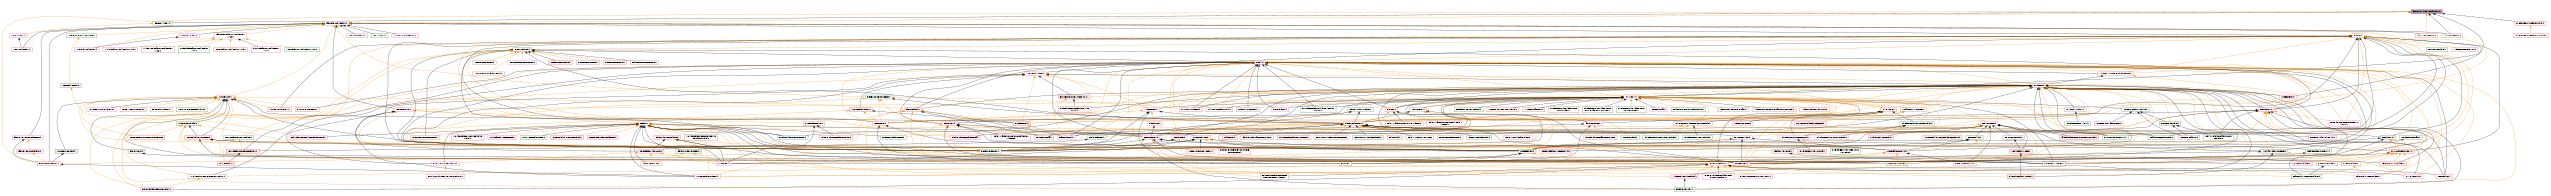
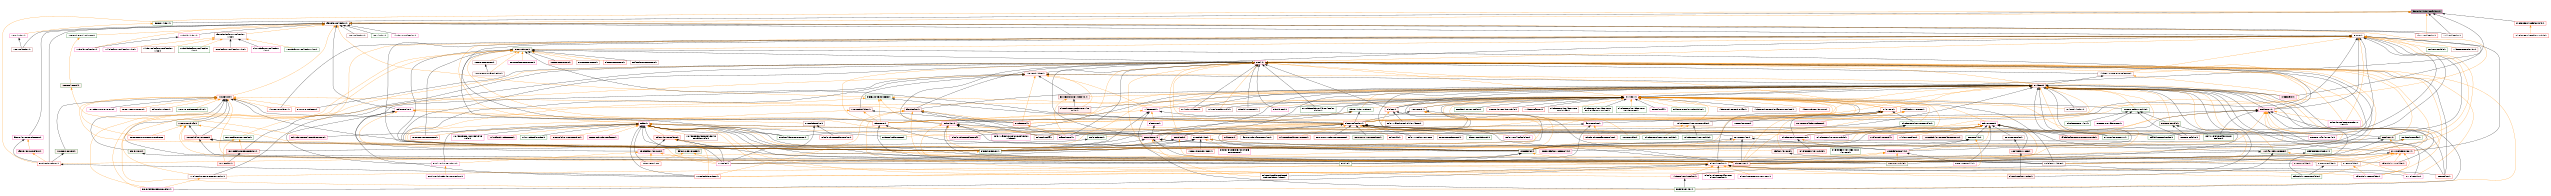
(230, 44) -> (230, 44)
none -> (487, 69)
(1445, 110) -> (1445, 110)
(2077, 118) -> (2106, 117)
(1444, 124) -> none
(1693, 124) -> (1693, 124)
none -> (1908, 137)
